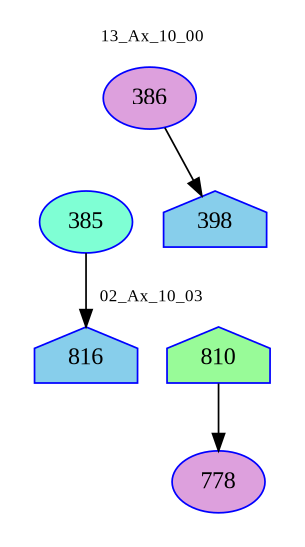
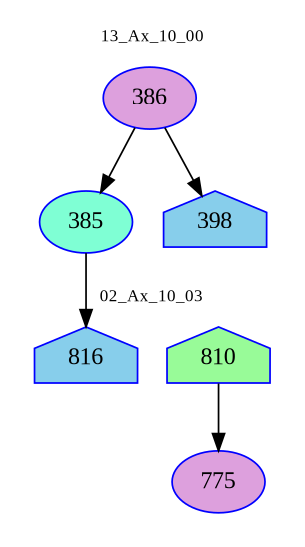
none -> (122, 152)
(219, 482) -> (219, 482)
